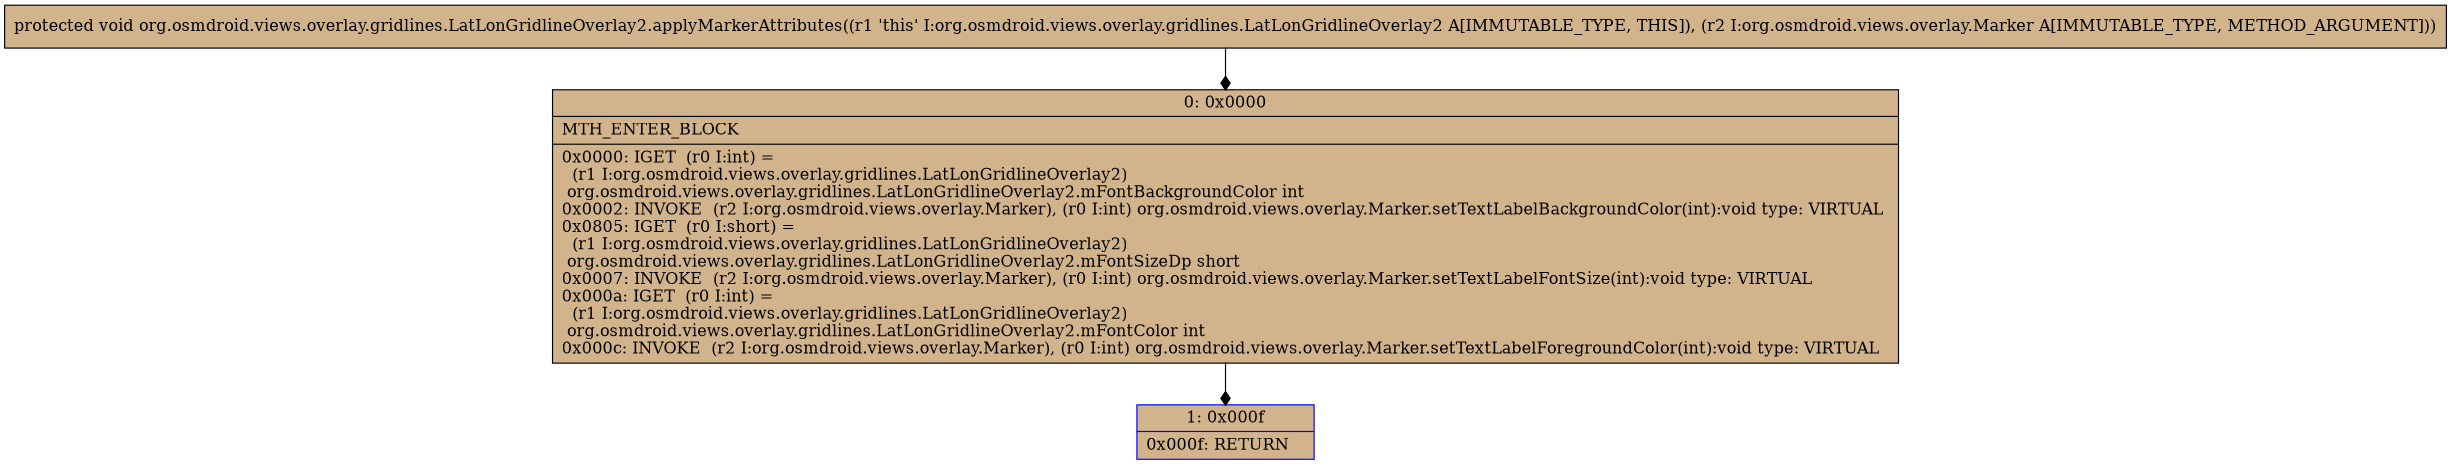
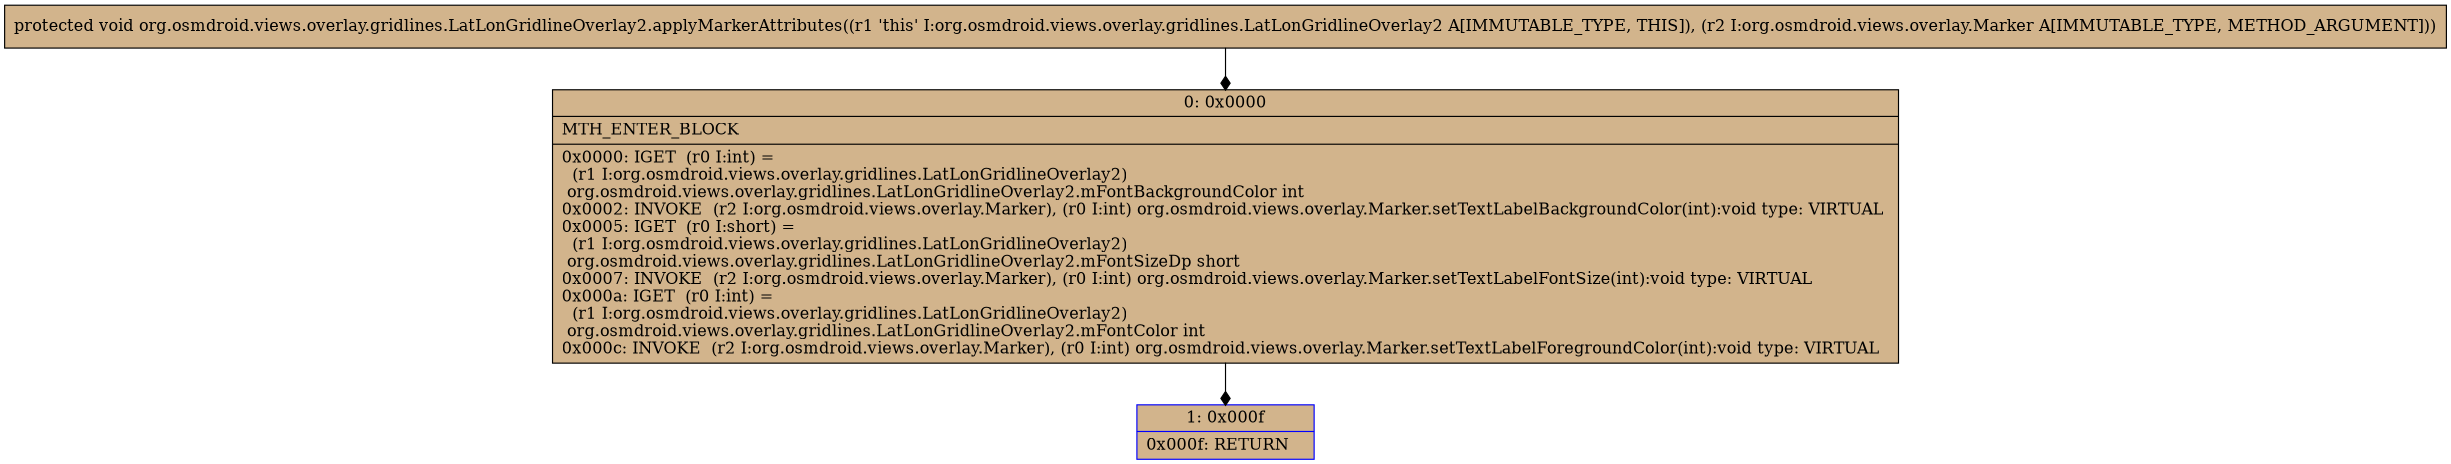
(682, 227) -> (682, 227)
